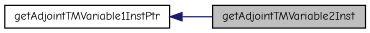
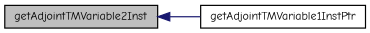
(197, 17) -> (185, 17)
